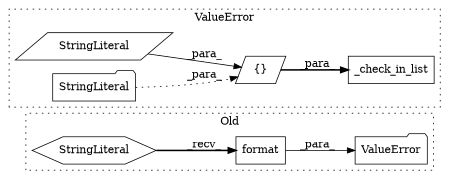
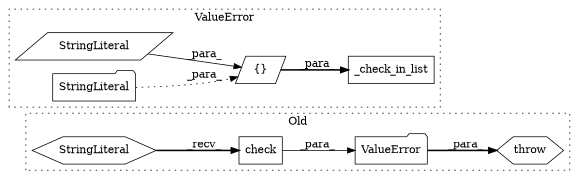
(261, 150) -> (261, 150)
none -> (530, 150)
